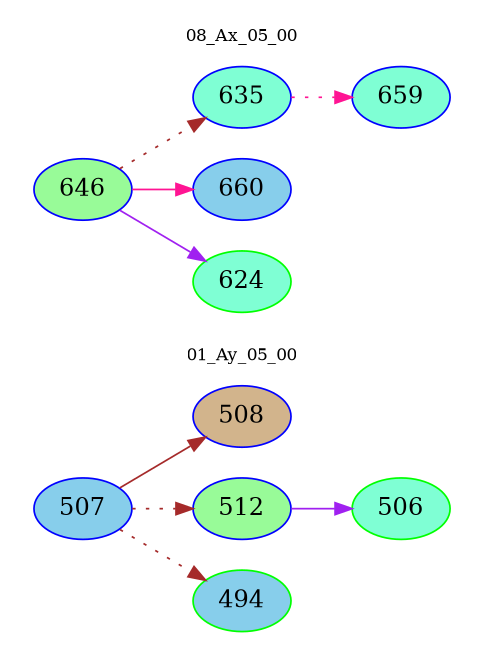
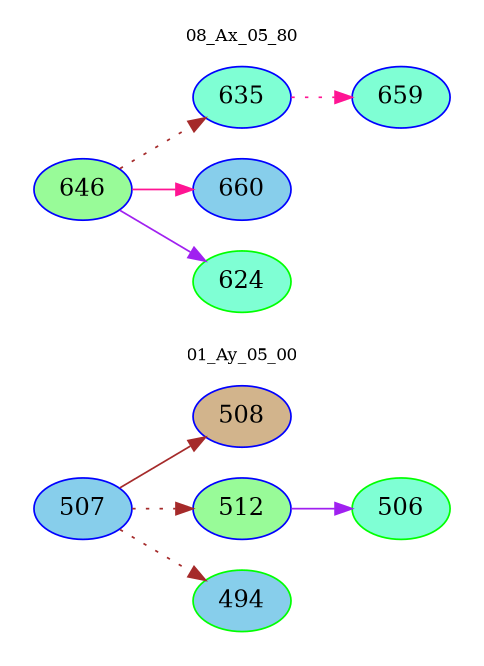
(242, 37) -> (242, 37)
